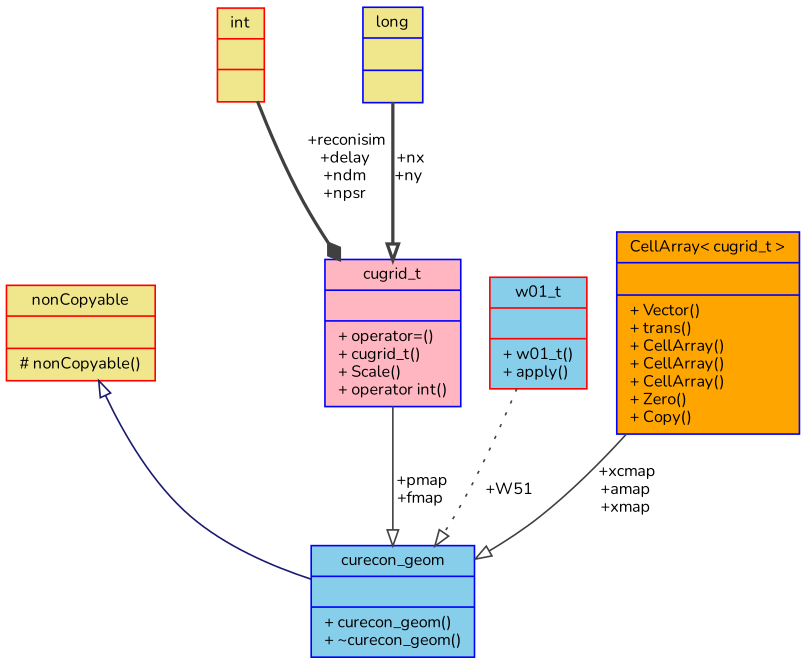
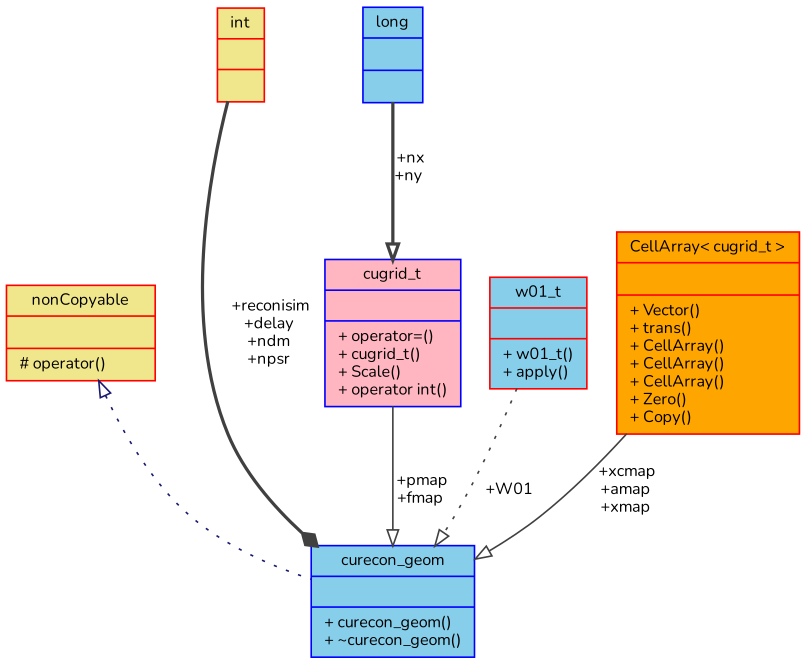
(393, 55) -> (393, 55)
(289, 174) -> (205, 330)
(708, 333) -> (708, 333)
(81, 364) -> (63, 364)
(508, 490) -> (508, 490)
(186, 512) -> (186, 512)
